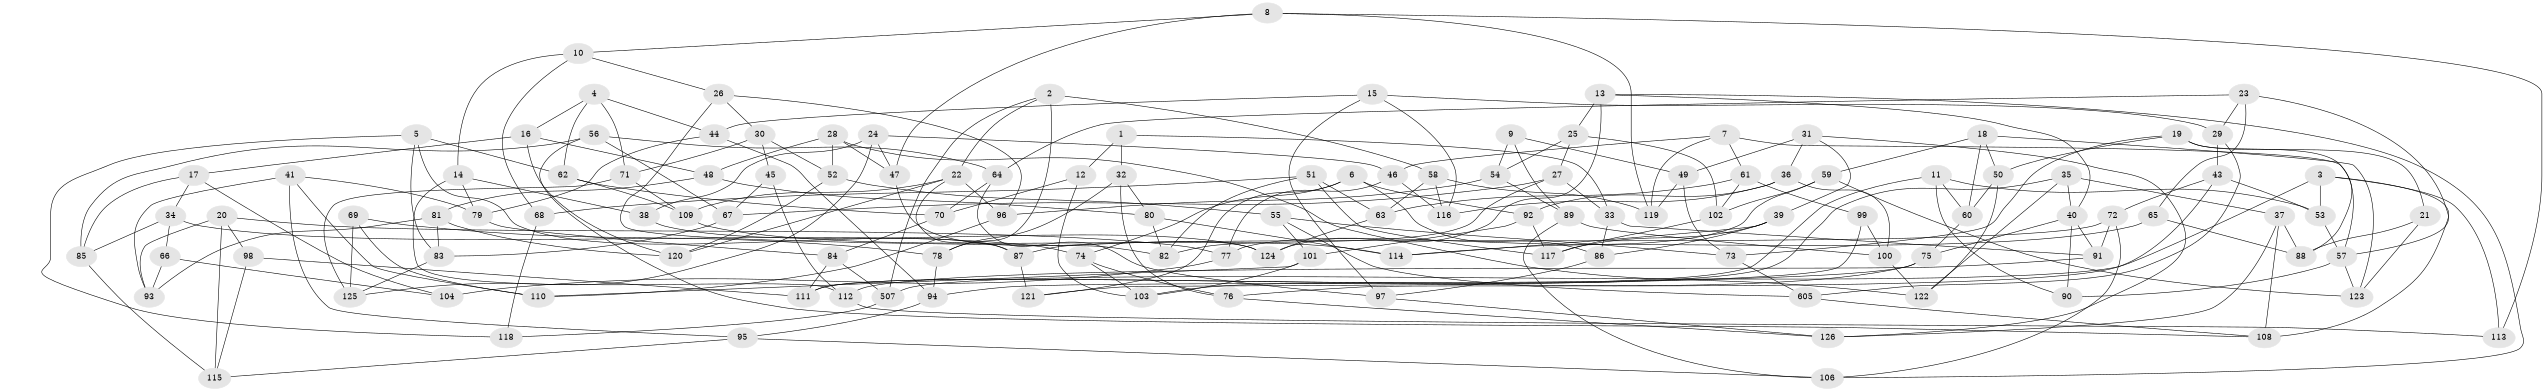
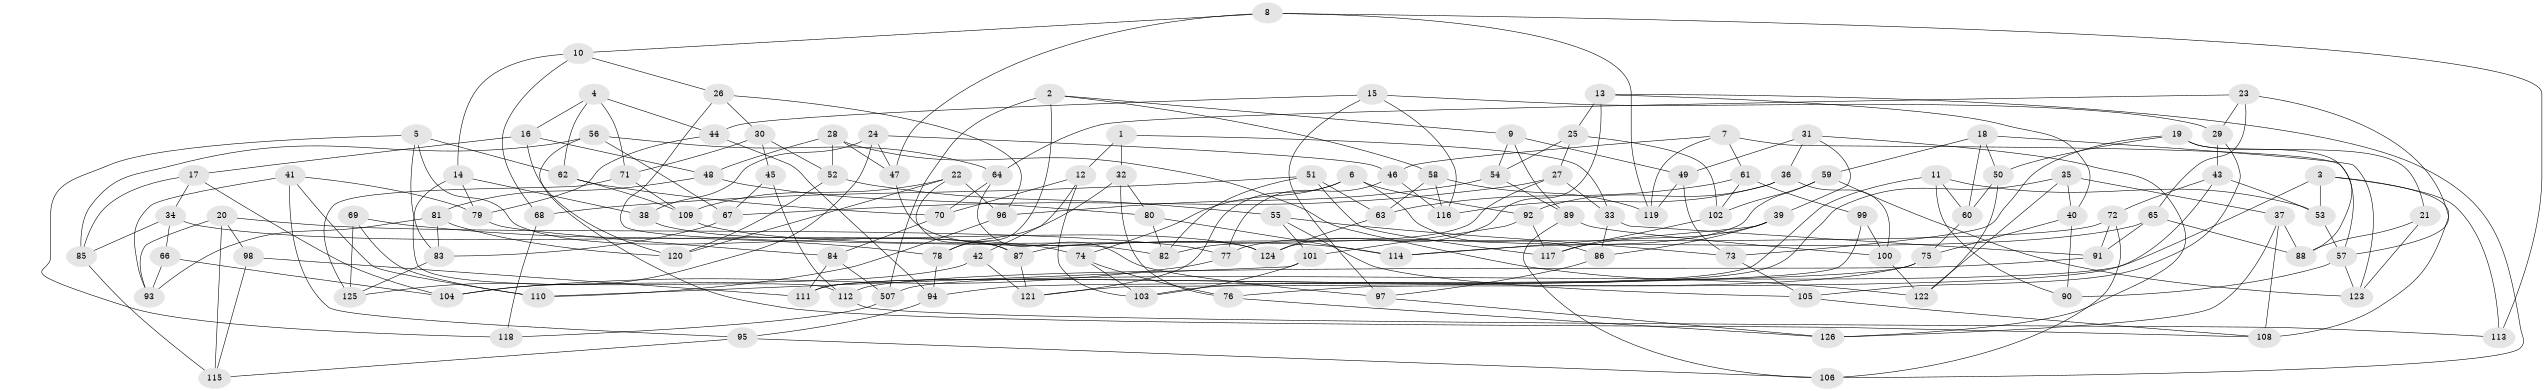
(993, 126) -> (1248, 112)
(2086, 238) -> (2126, 236)
none -> (978, 257)
(1805, 297) -> (1805, 297)
